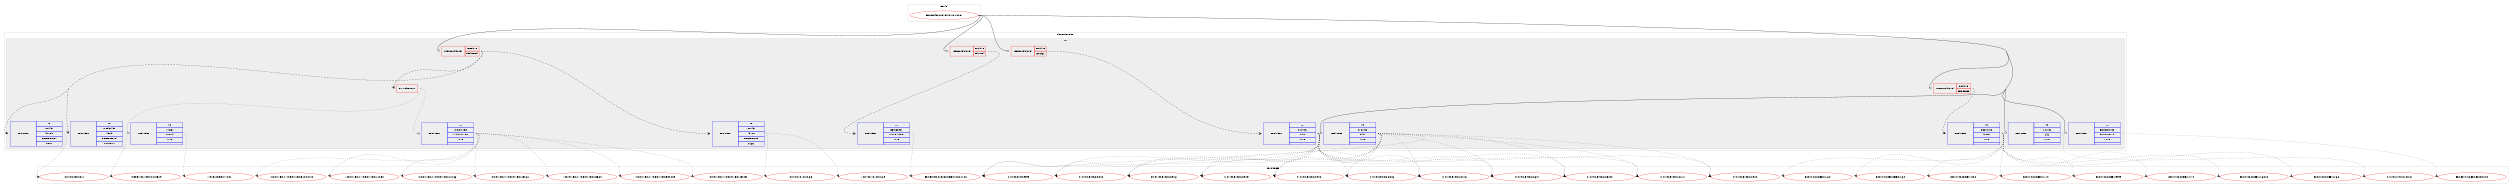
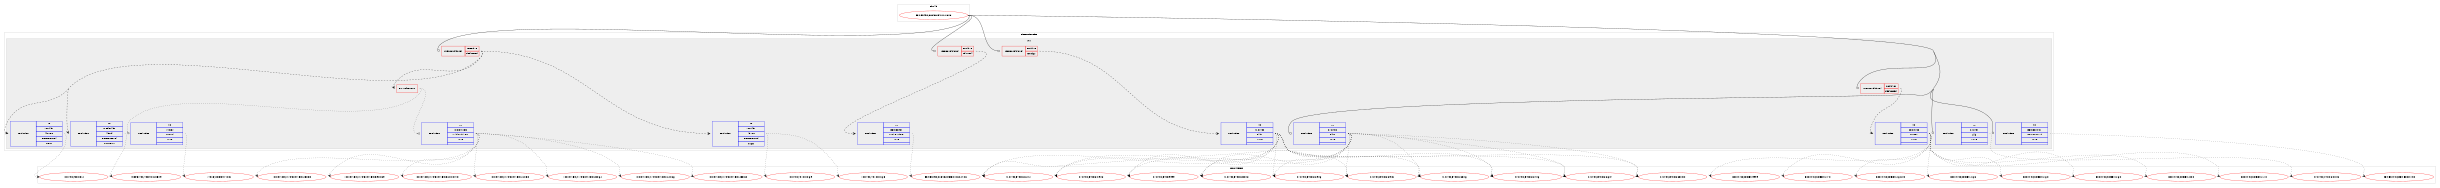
(1164, 177) -> (1309, 177)
(1237, 177) -> none
(1891, 177) -> (2109, 177)
(2472, 177) -> (2399, 177)
